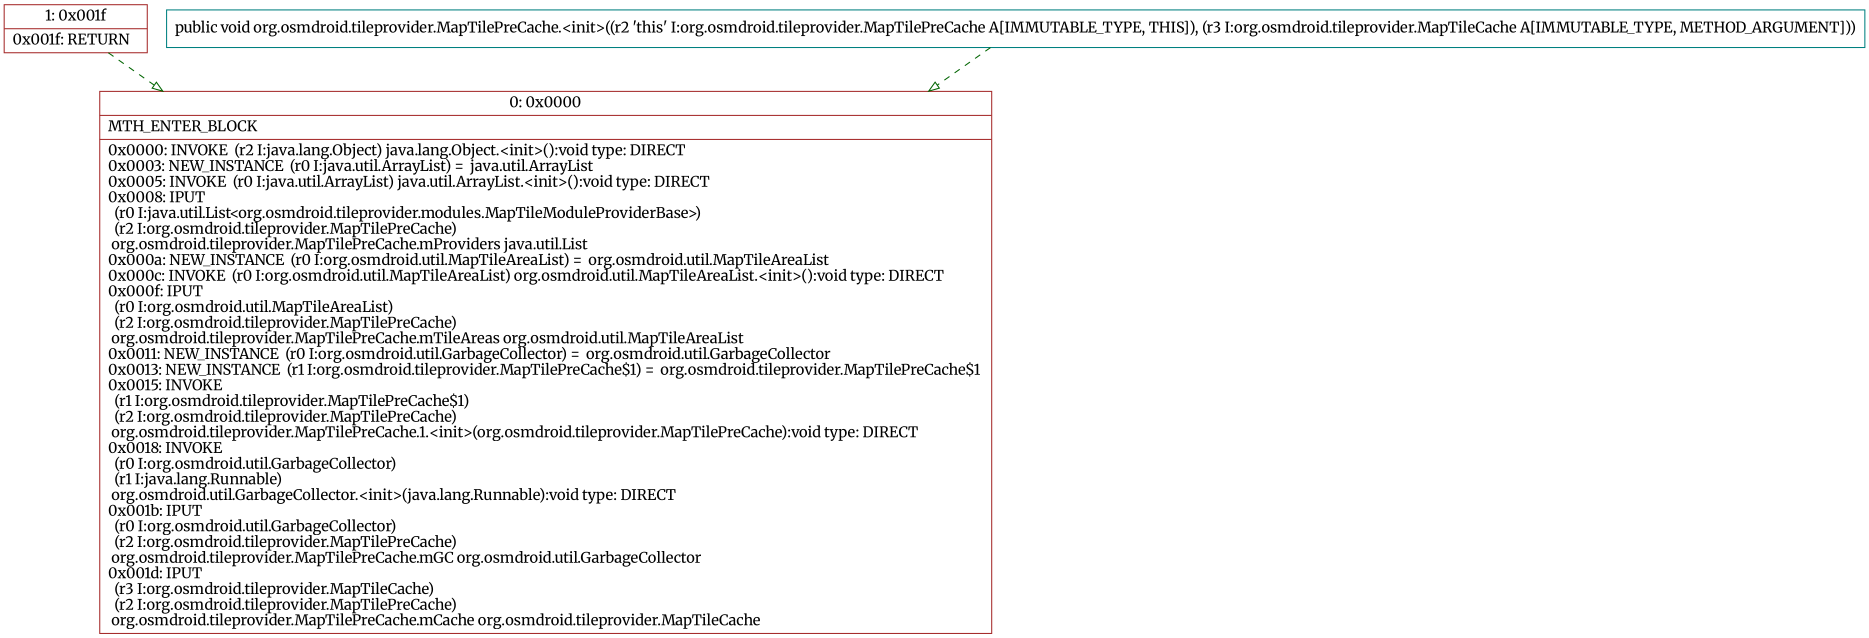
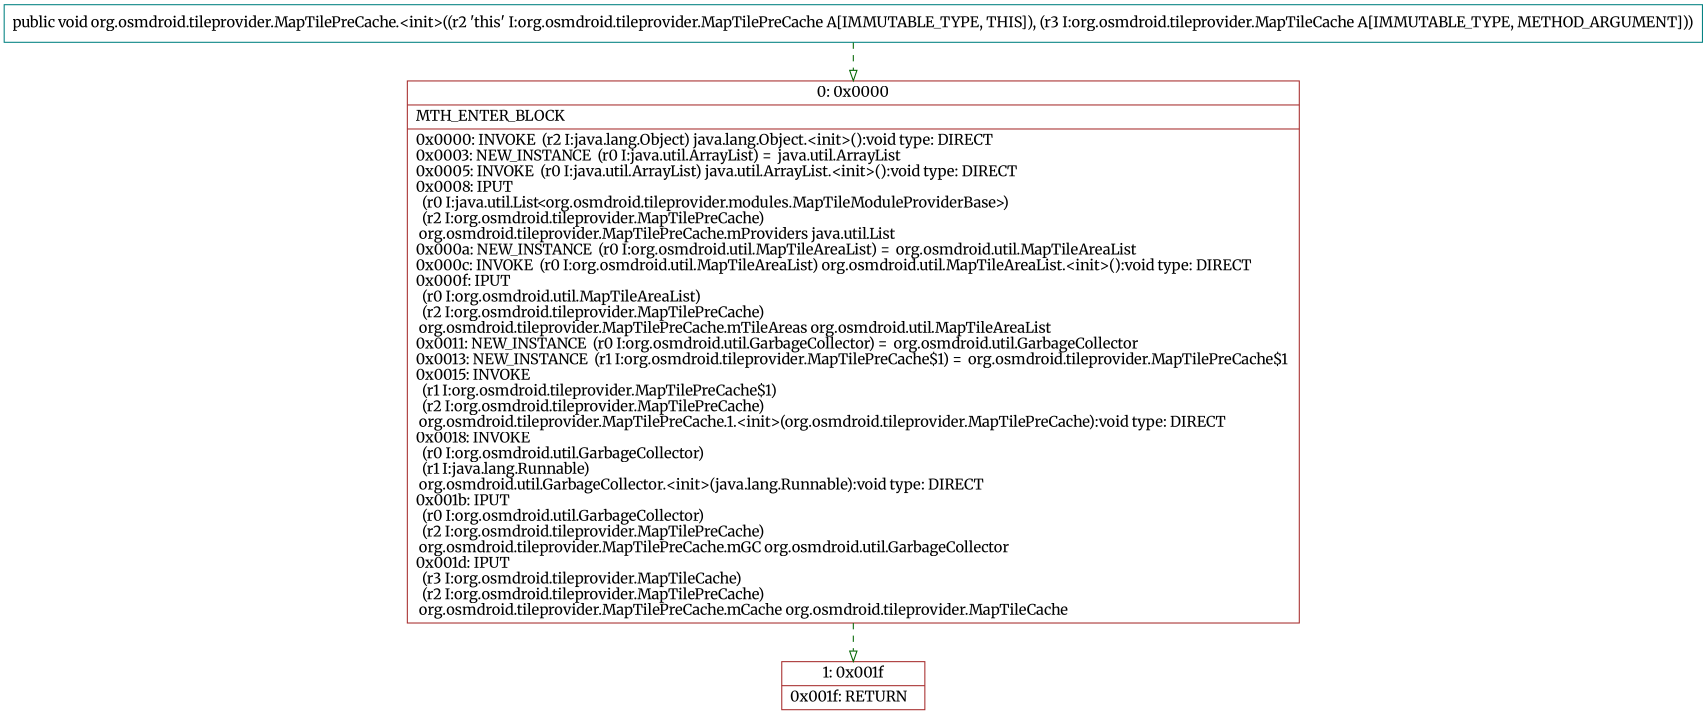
(131, 69) -> (853, 637)
